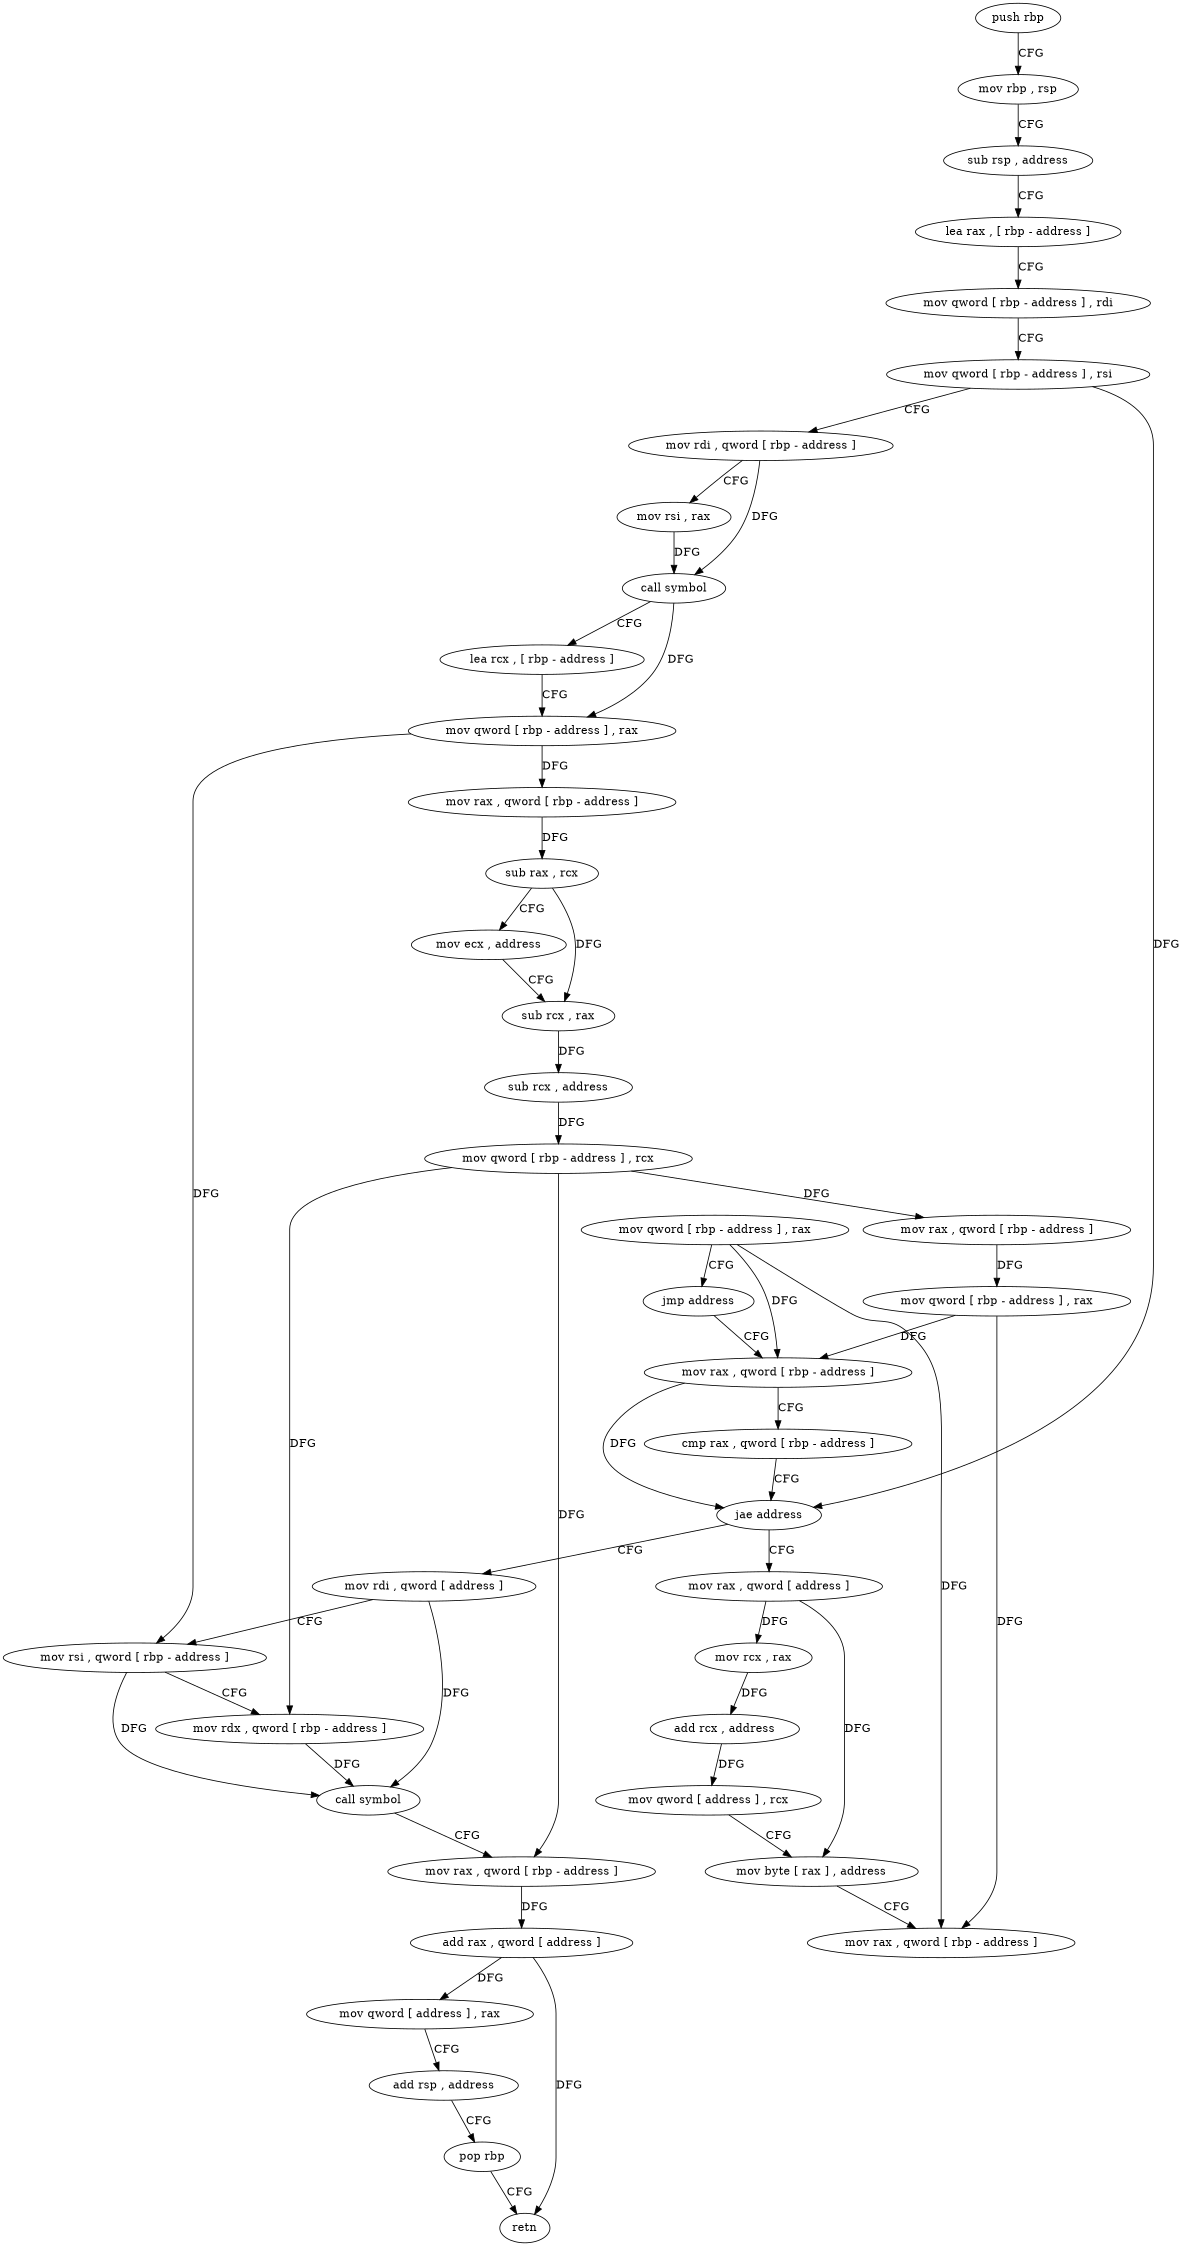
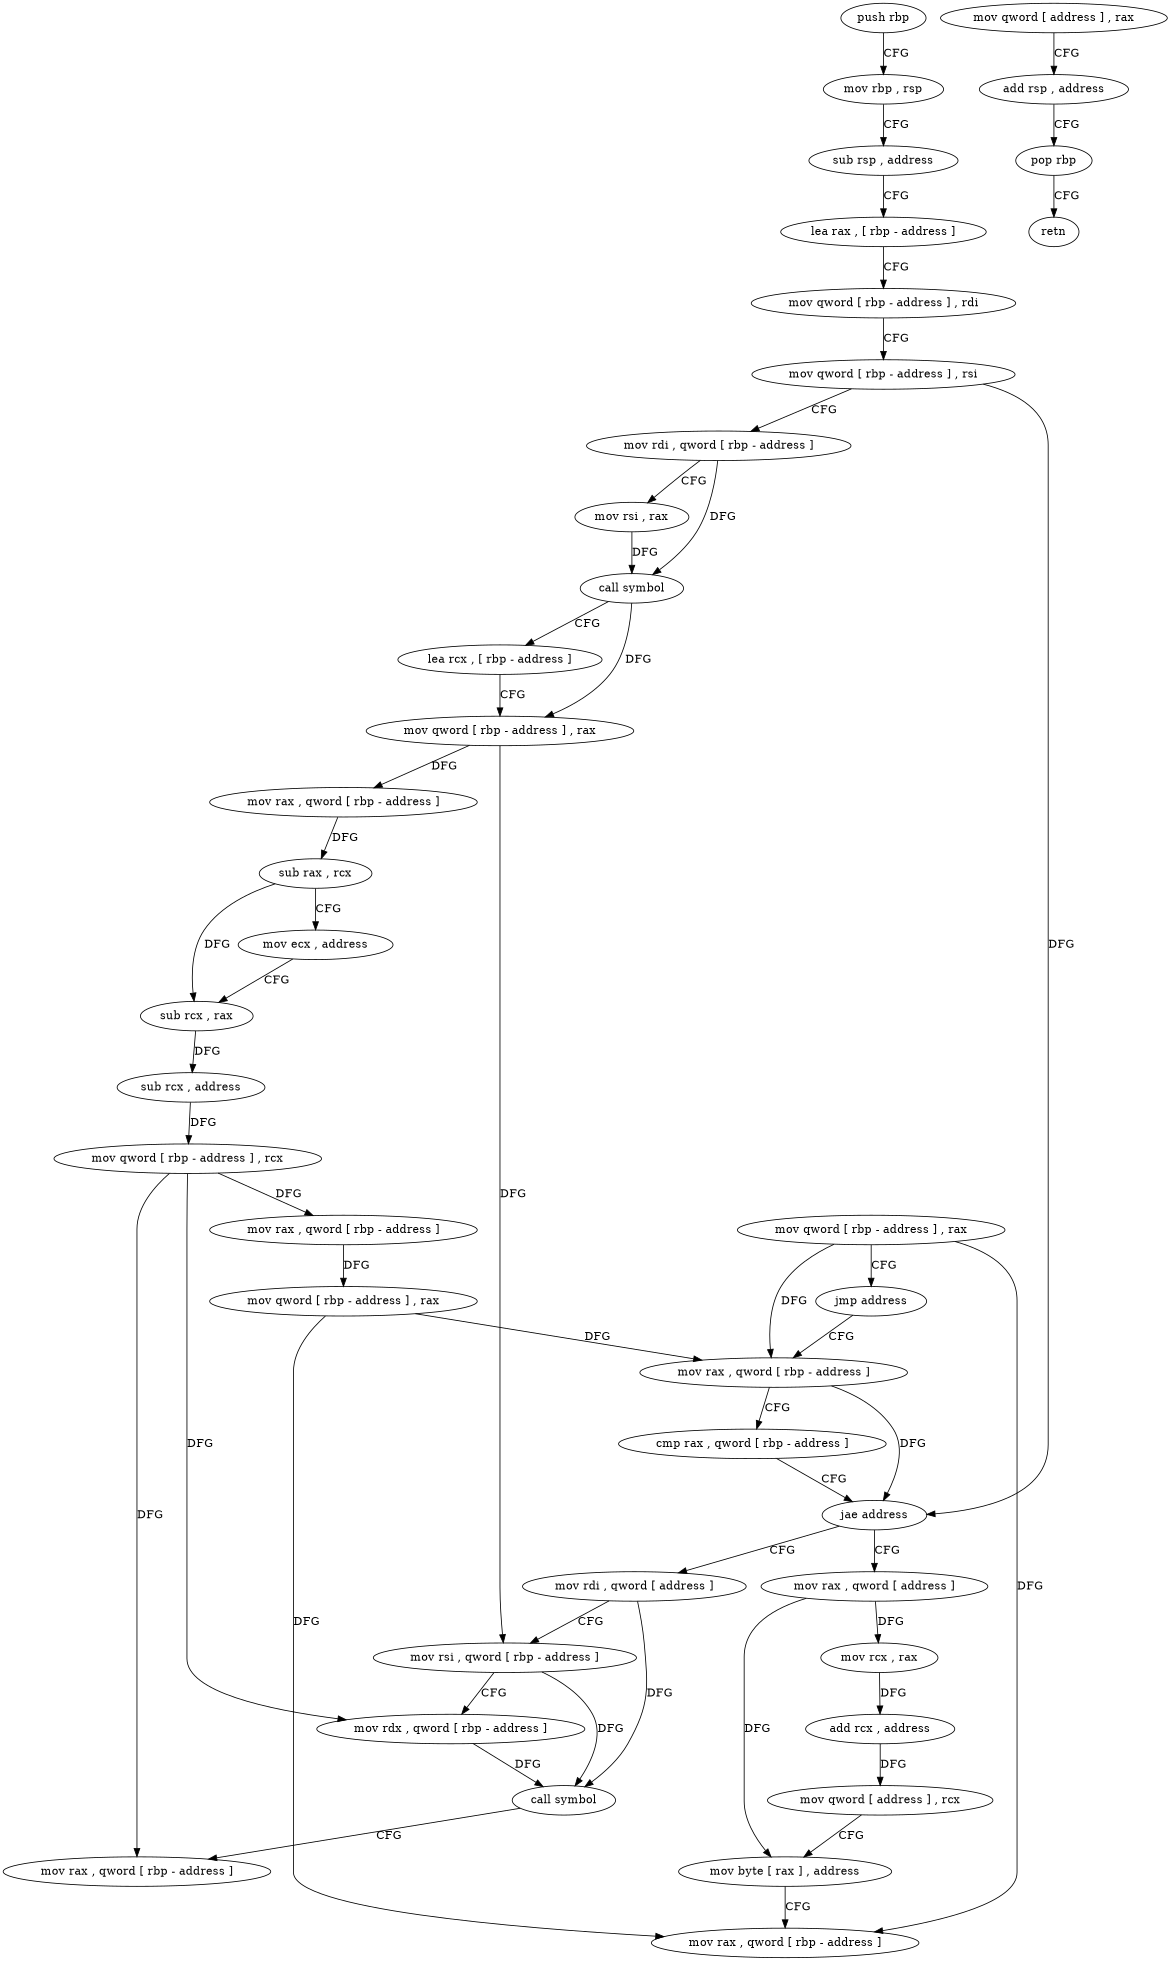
(522, 1943) -> none
